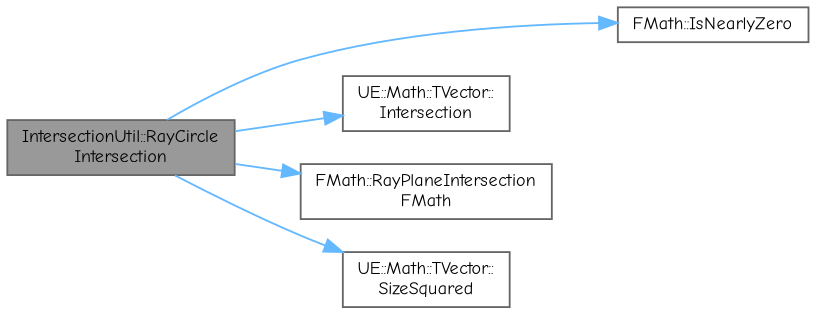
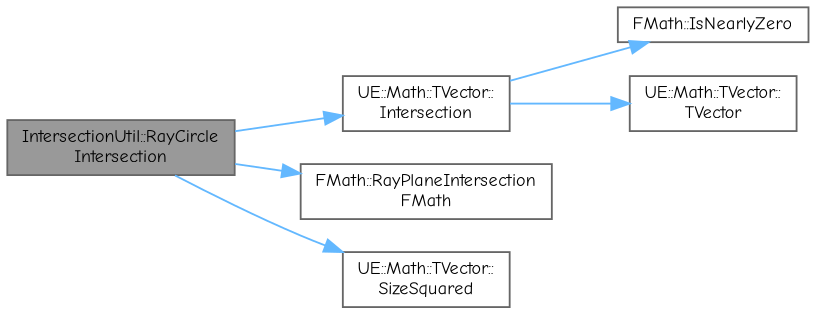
(376, 43) -> (570, 64)
none -> (713, 104)
